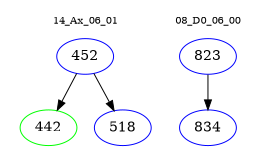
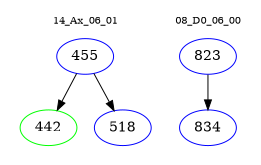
(85, 56) -> (85, 56)
